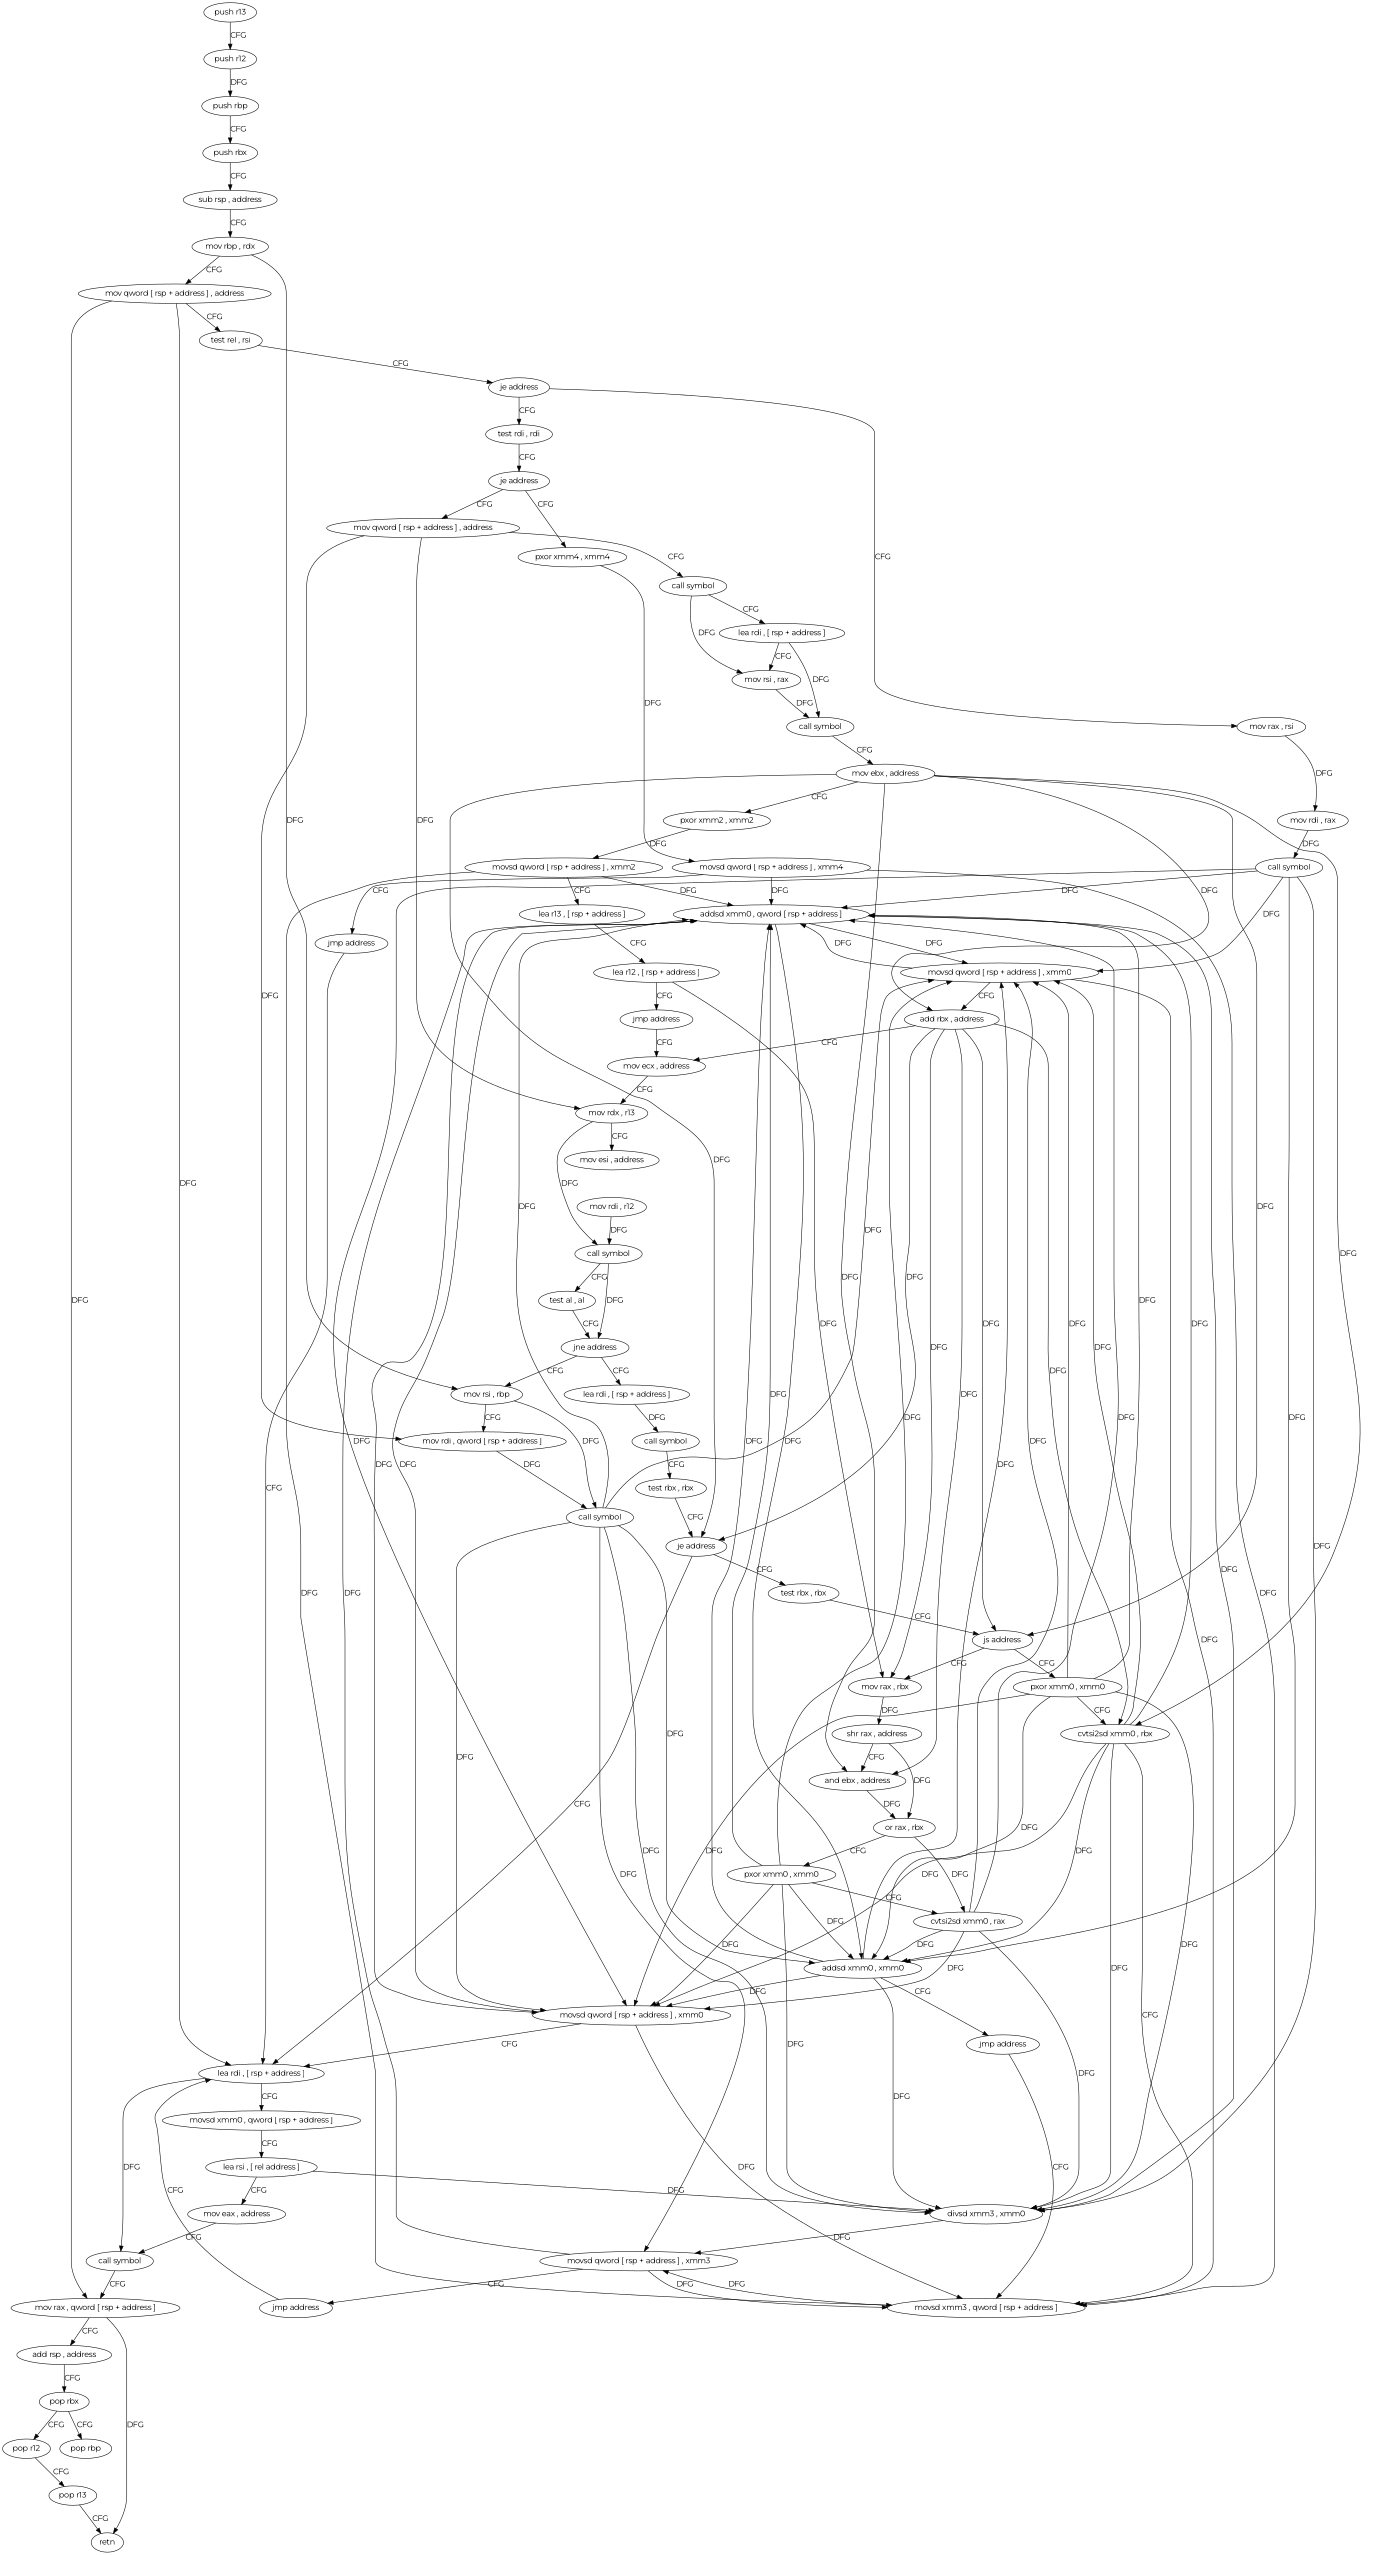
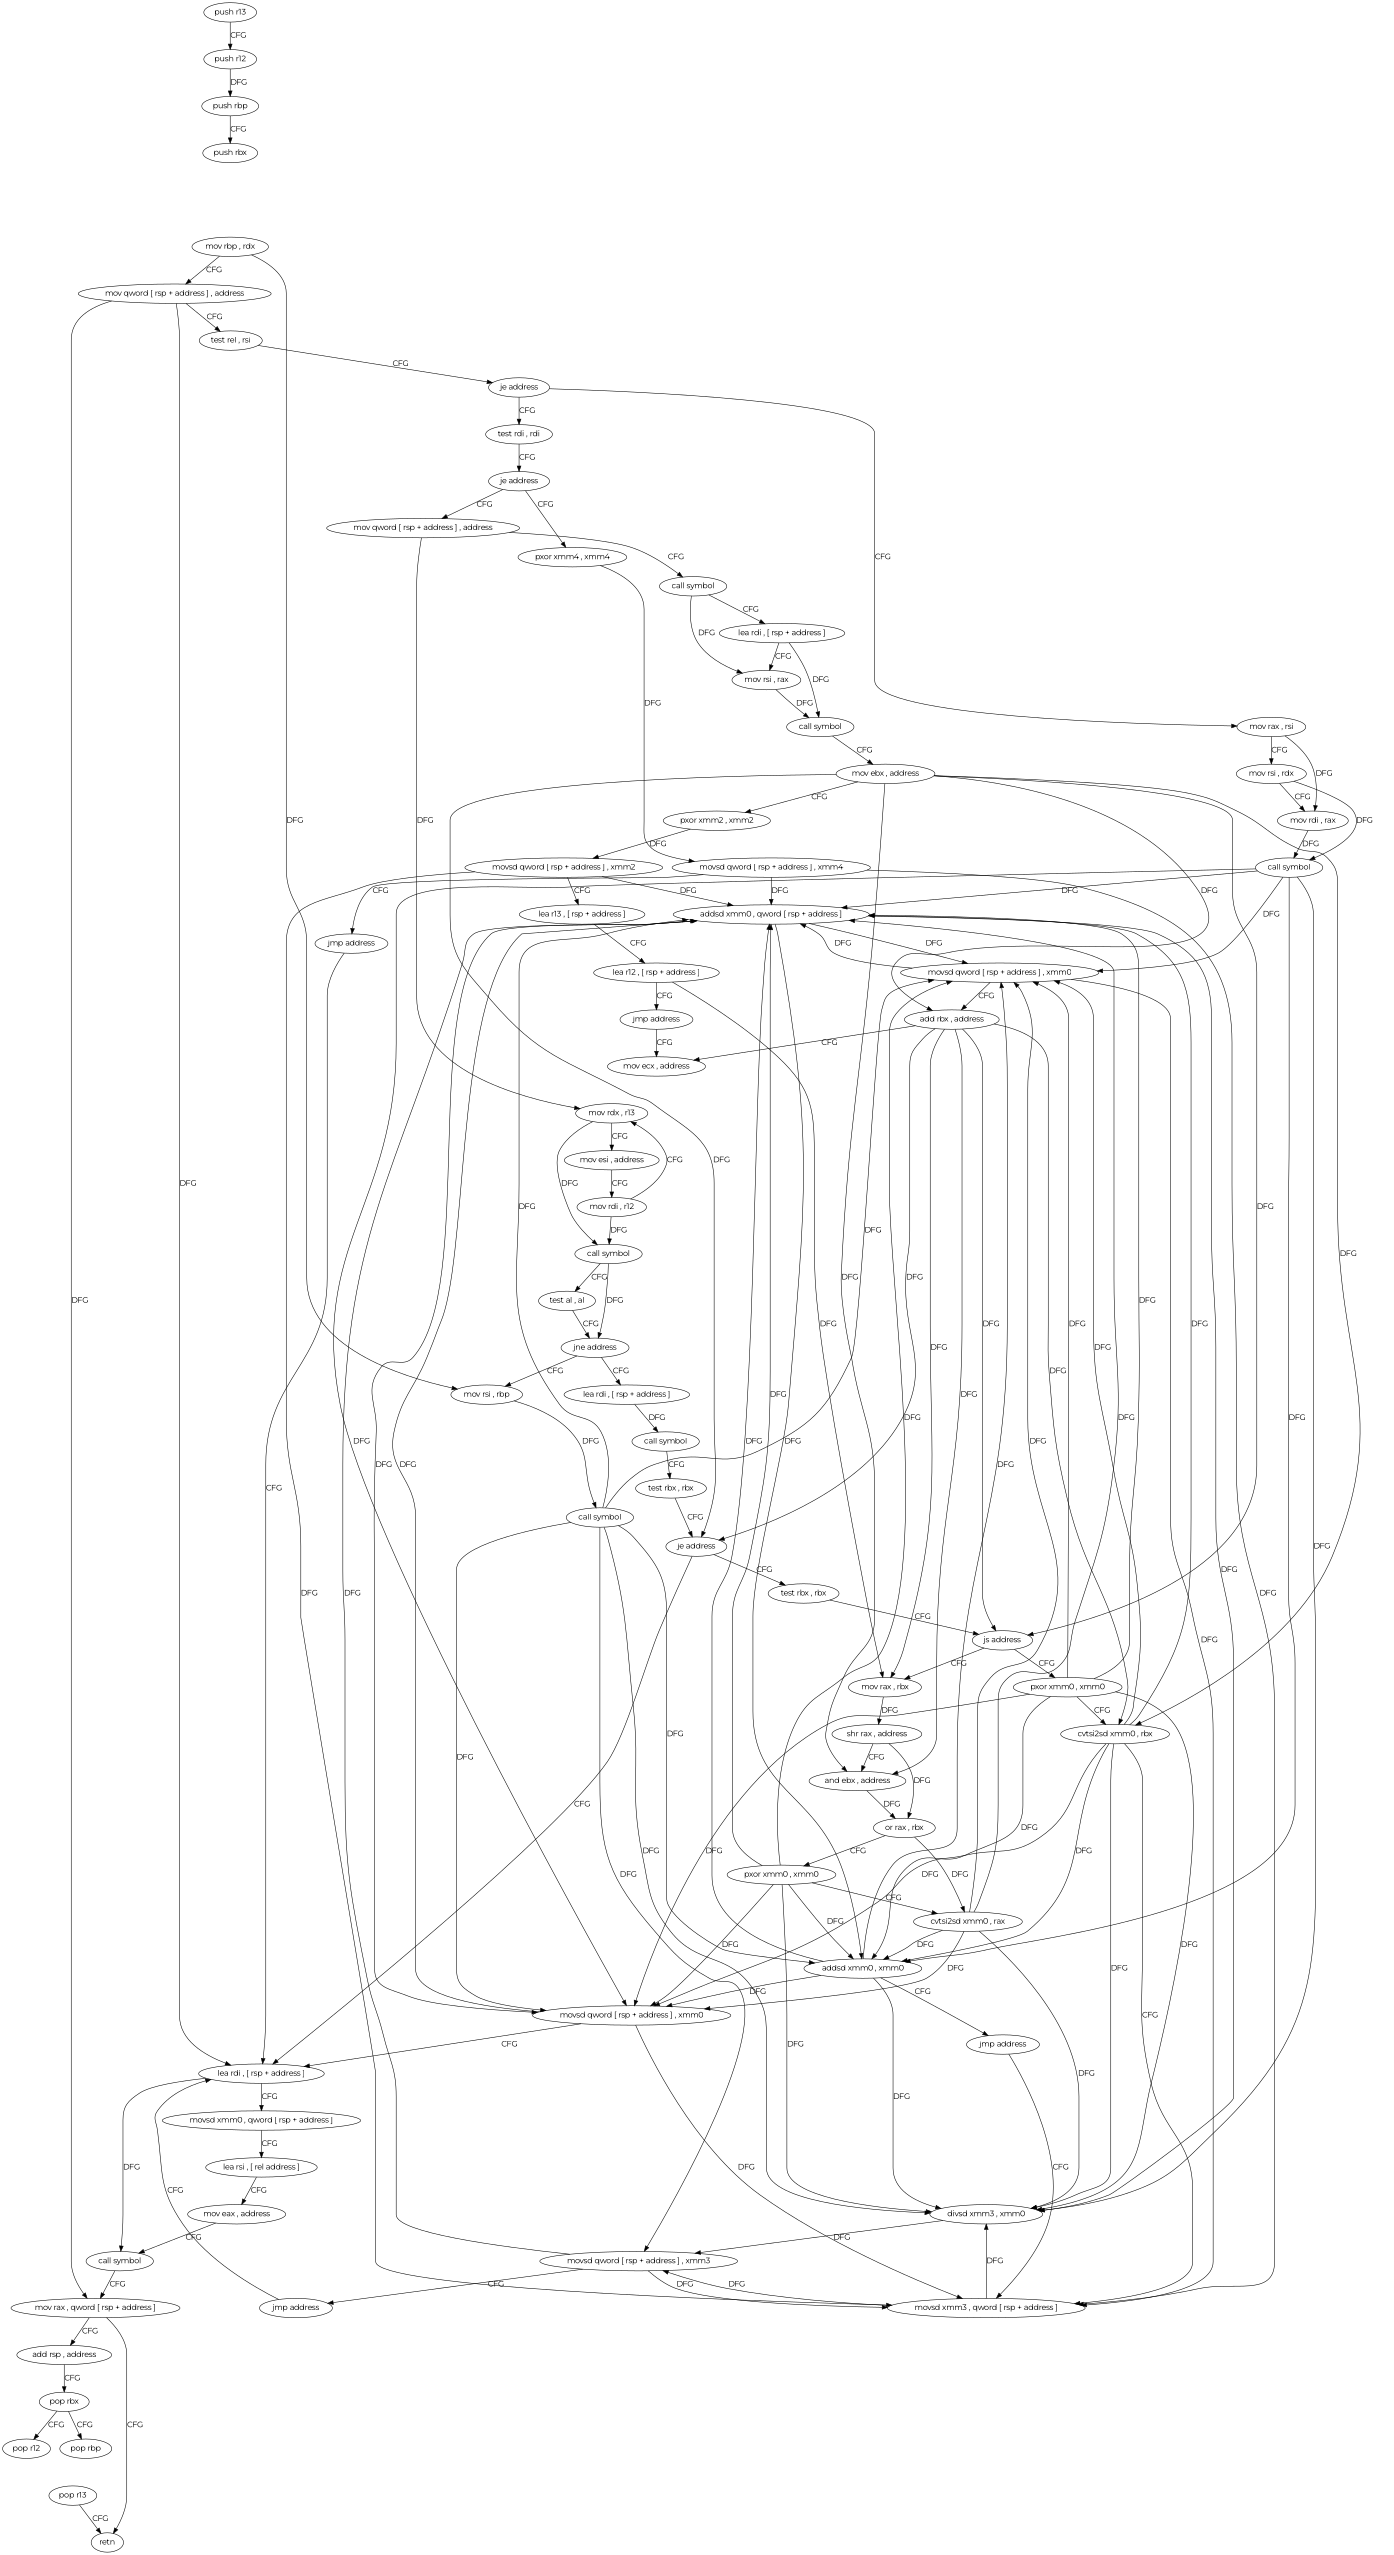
(230, 200) -> none
none -> (1271, 774)
(636, 1088) -> (667, 1163)
none -> (612, 1181)
(482, 1442) -> none
(621, 2191) -> (986, 2264)
(135, 2425) -> (135, 2425)
(48, 2470) -> none
